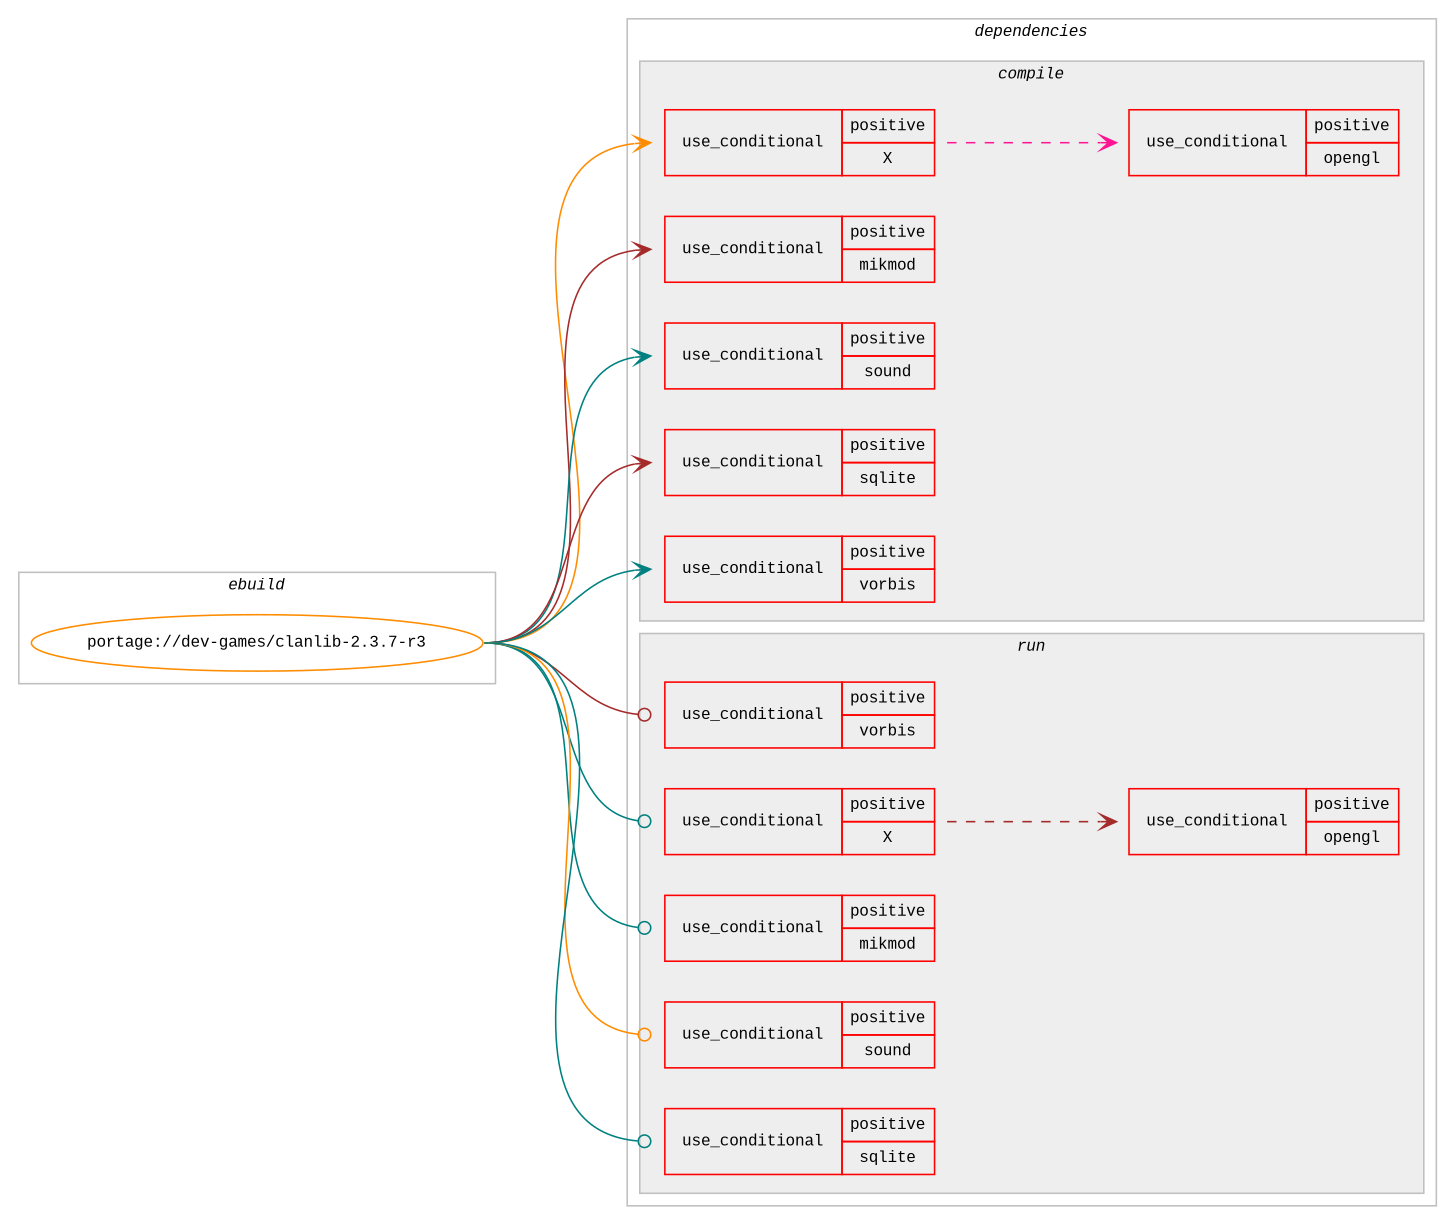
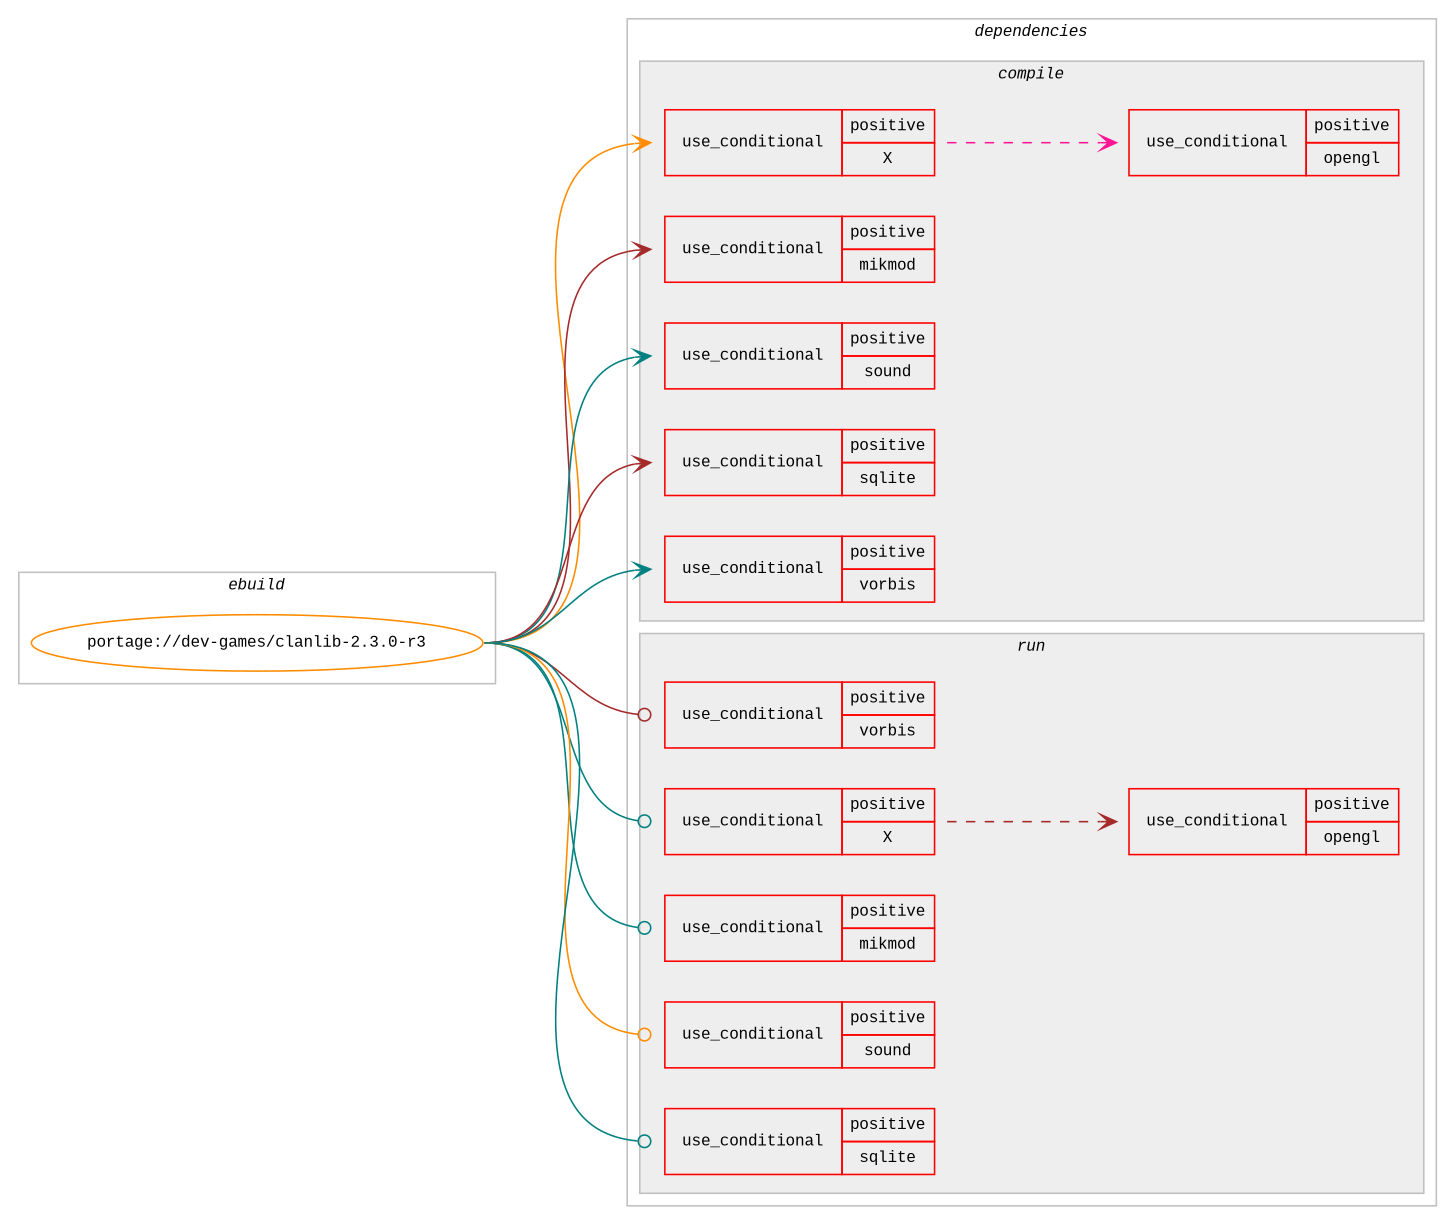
(257, 643) -> (257, 643)
